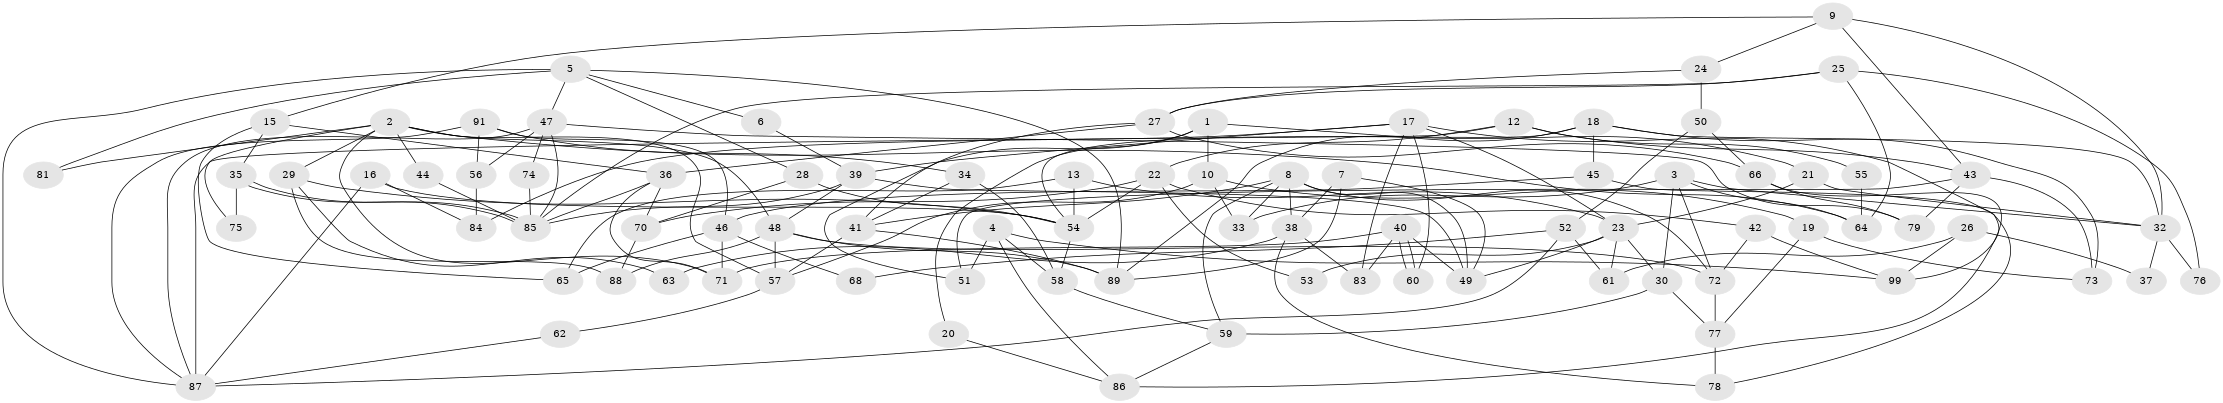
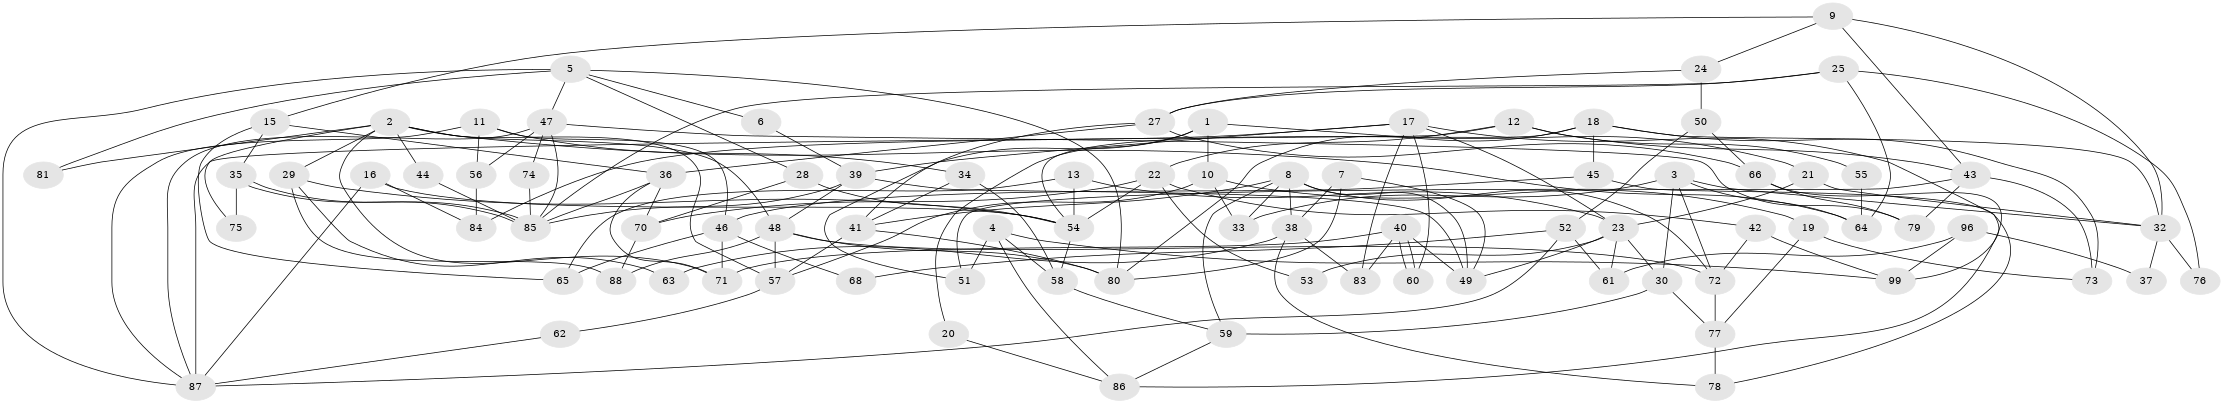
(480, 122) -> (480, 122)
(1968, 228) -> (1968, 228)
(1114, 281) -> (1114, 281)
